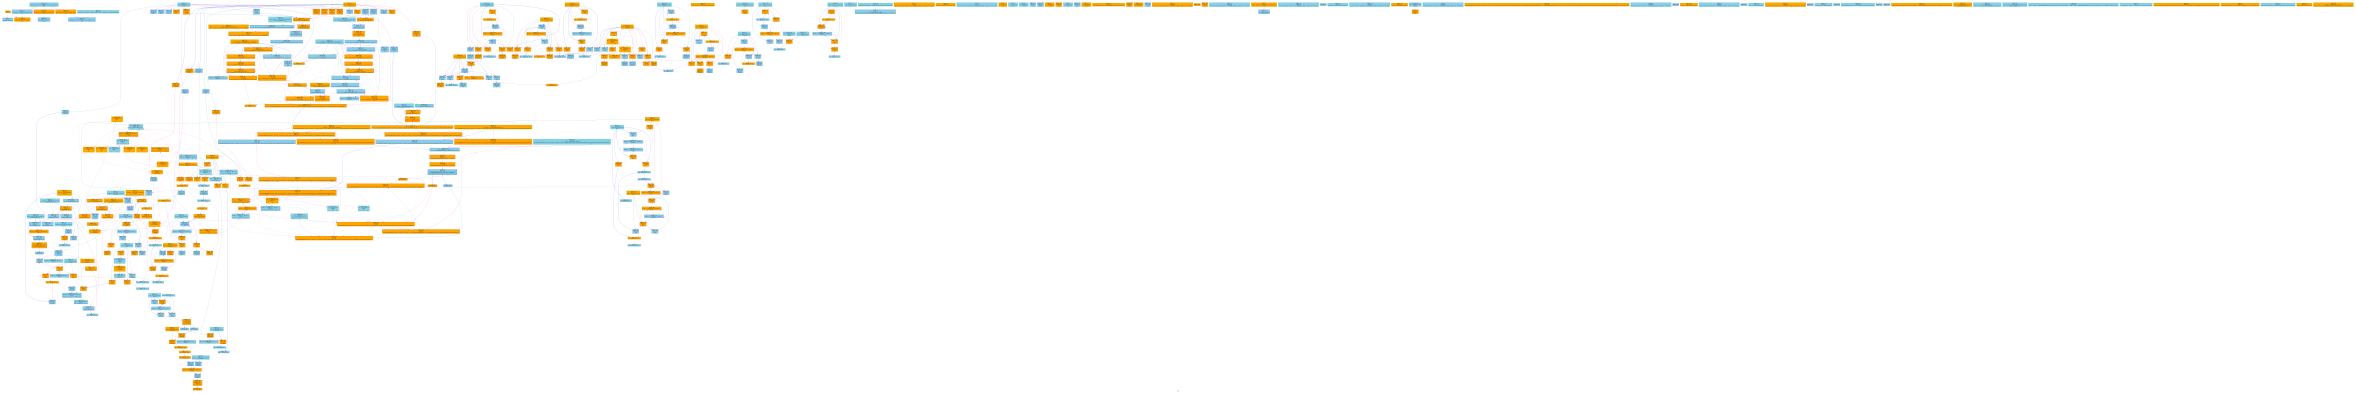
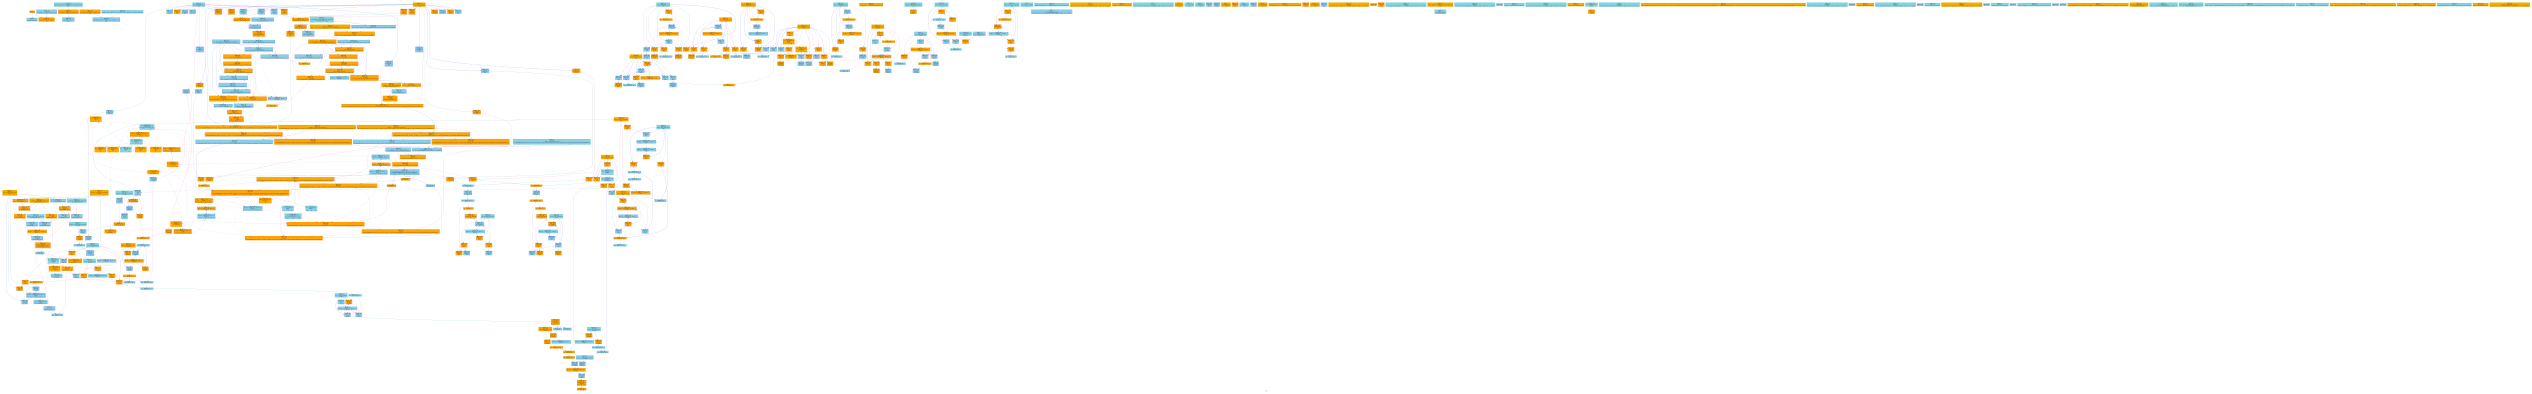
none -> (398, 150)
